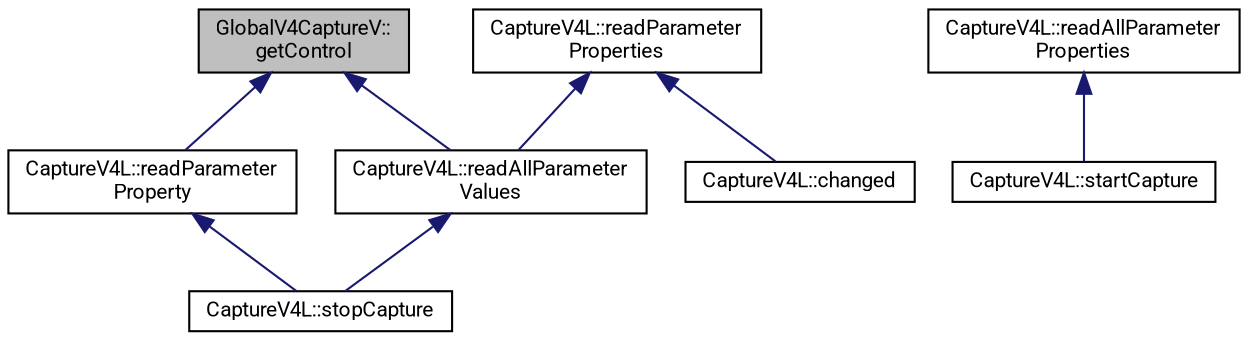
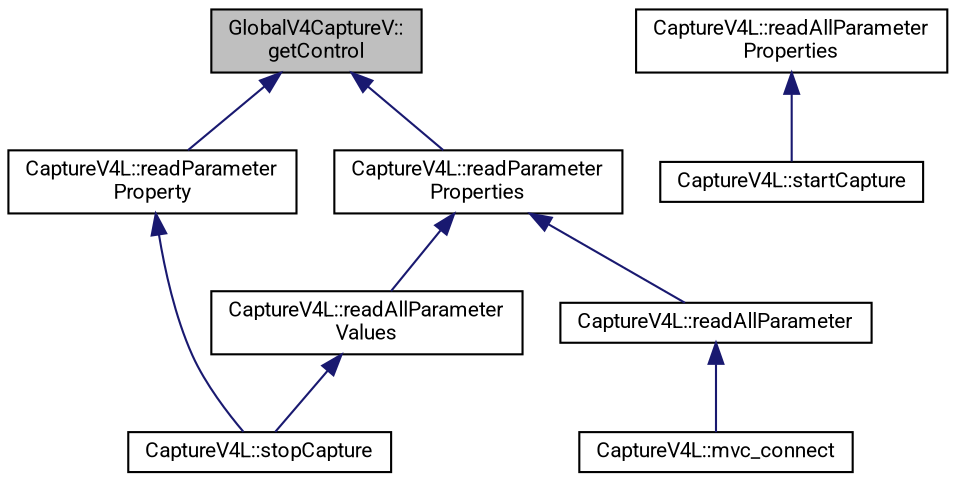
(406, 118) -> (406, 118)
(800, 182) -> (716, 323)
none -> (716, 452)
